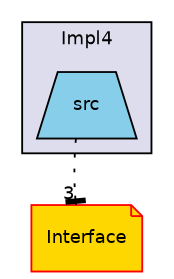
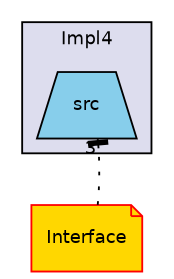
(74, 167) -> (99, 177)
